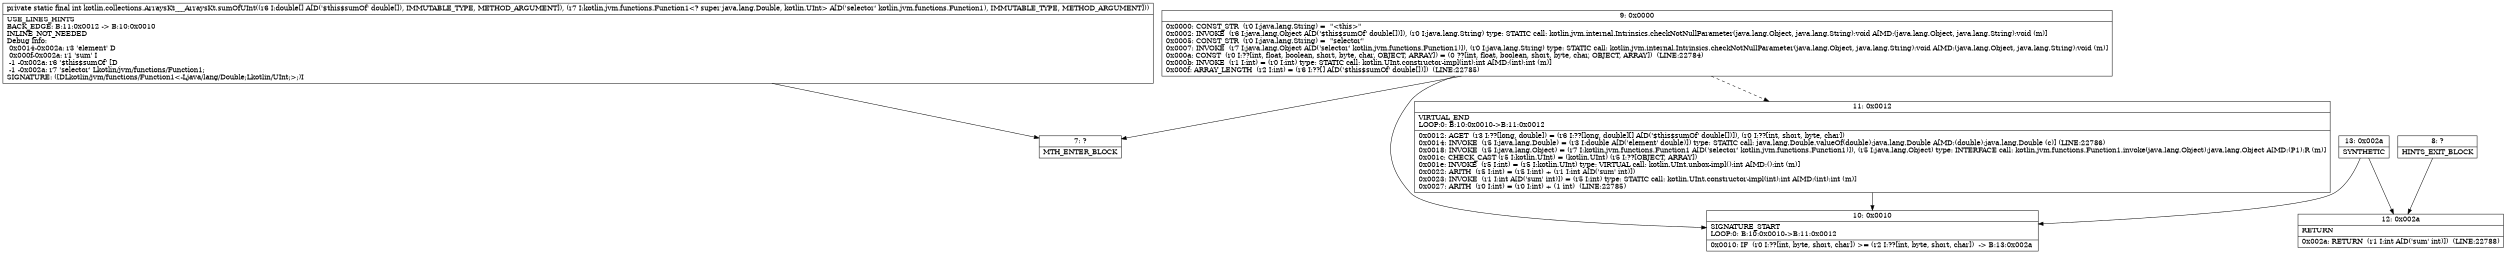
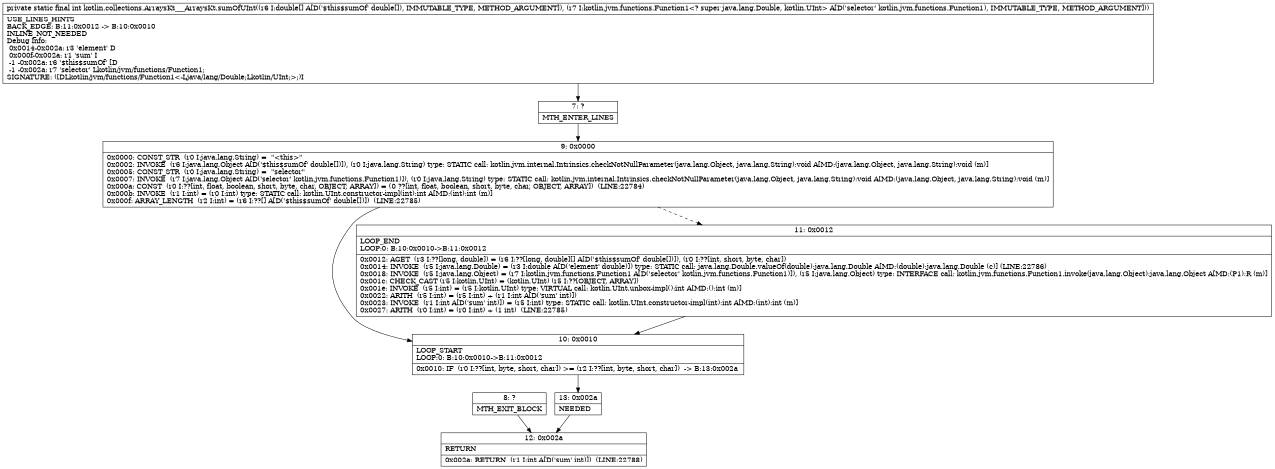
(1294, 107) -> (578, 130)
(1444, 118) -> (380, 241)
(1080, 152) -> (578, 118)
(2364, 152) -> (575, 409)
(2437, 152) -> (509, 409)
(2212, 213) -> (578, 381)
(1745, 227) -> (439, 351)
